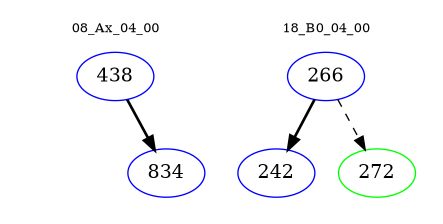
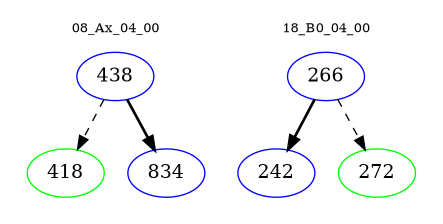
none -> (66, 173)
